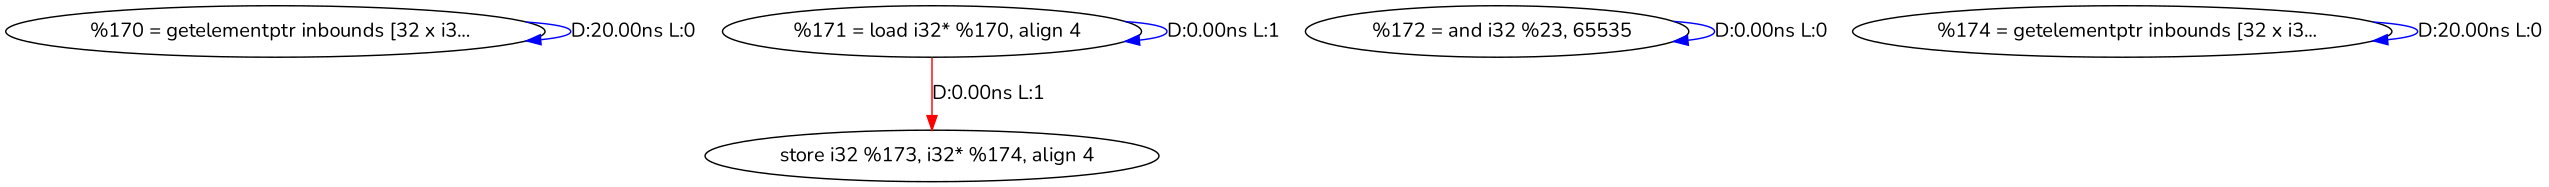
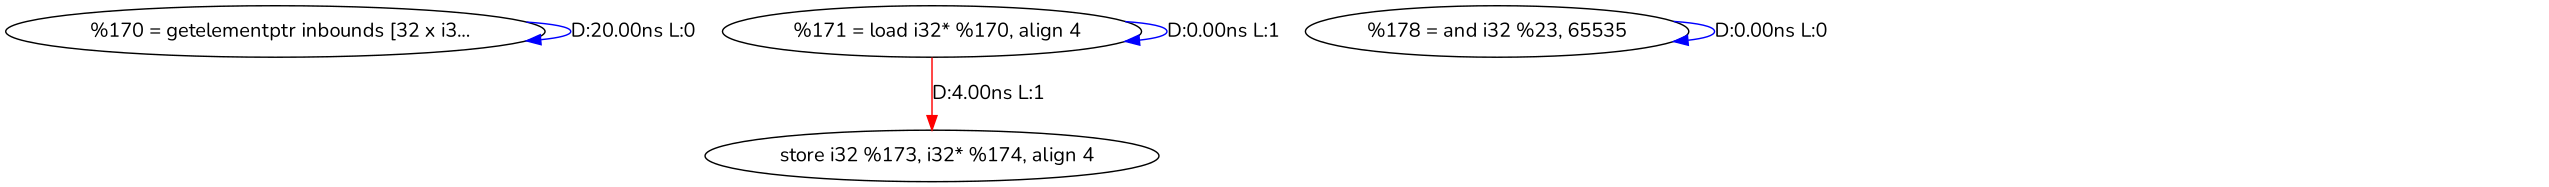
(1497, 31) -> (1497, 31)
(2122, 31) -> none
(989, 94) -> (989, 94)
